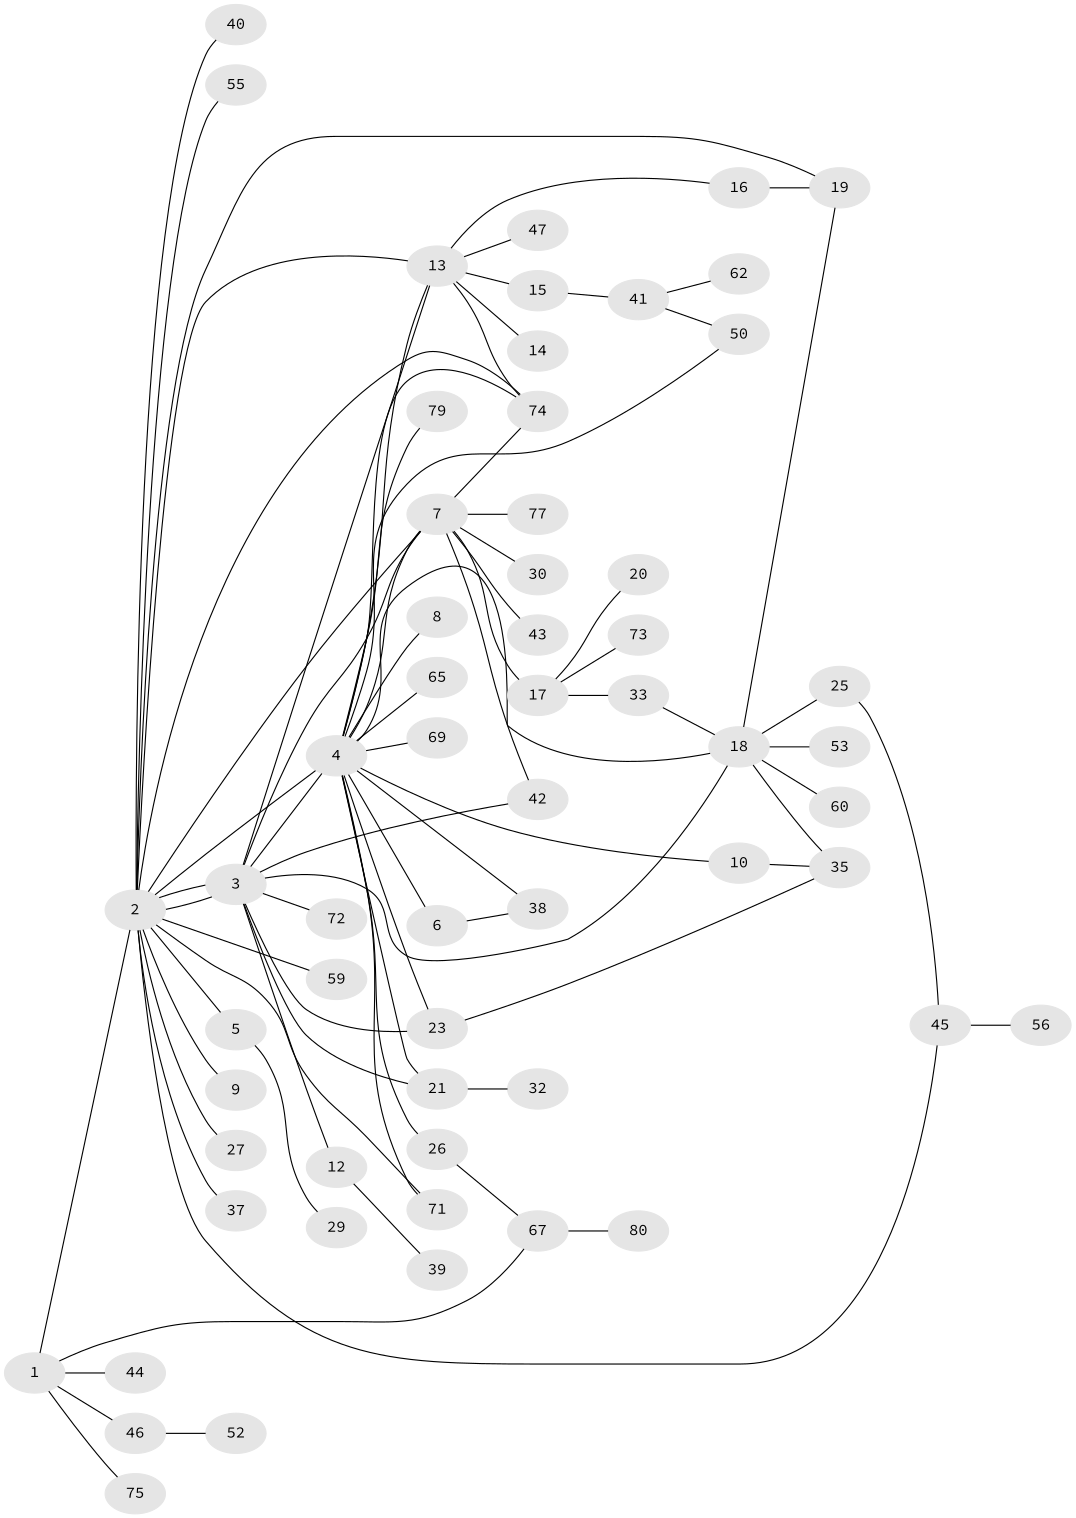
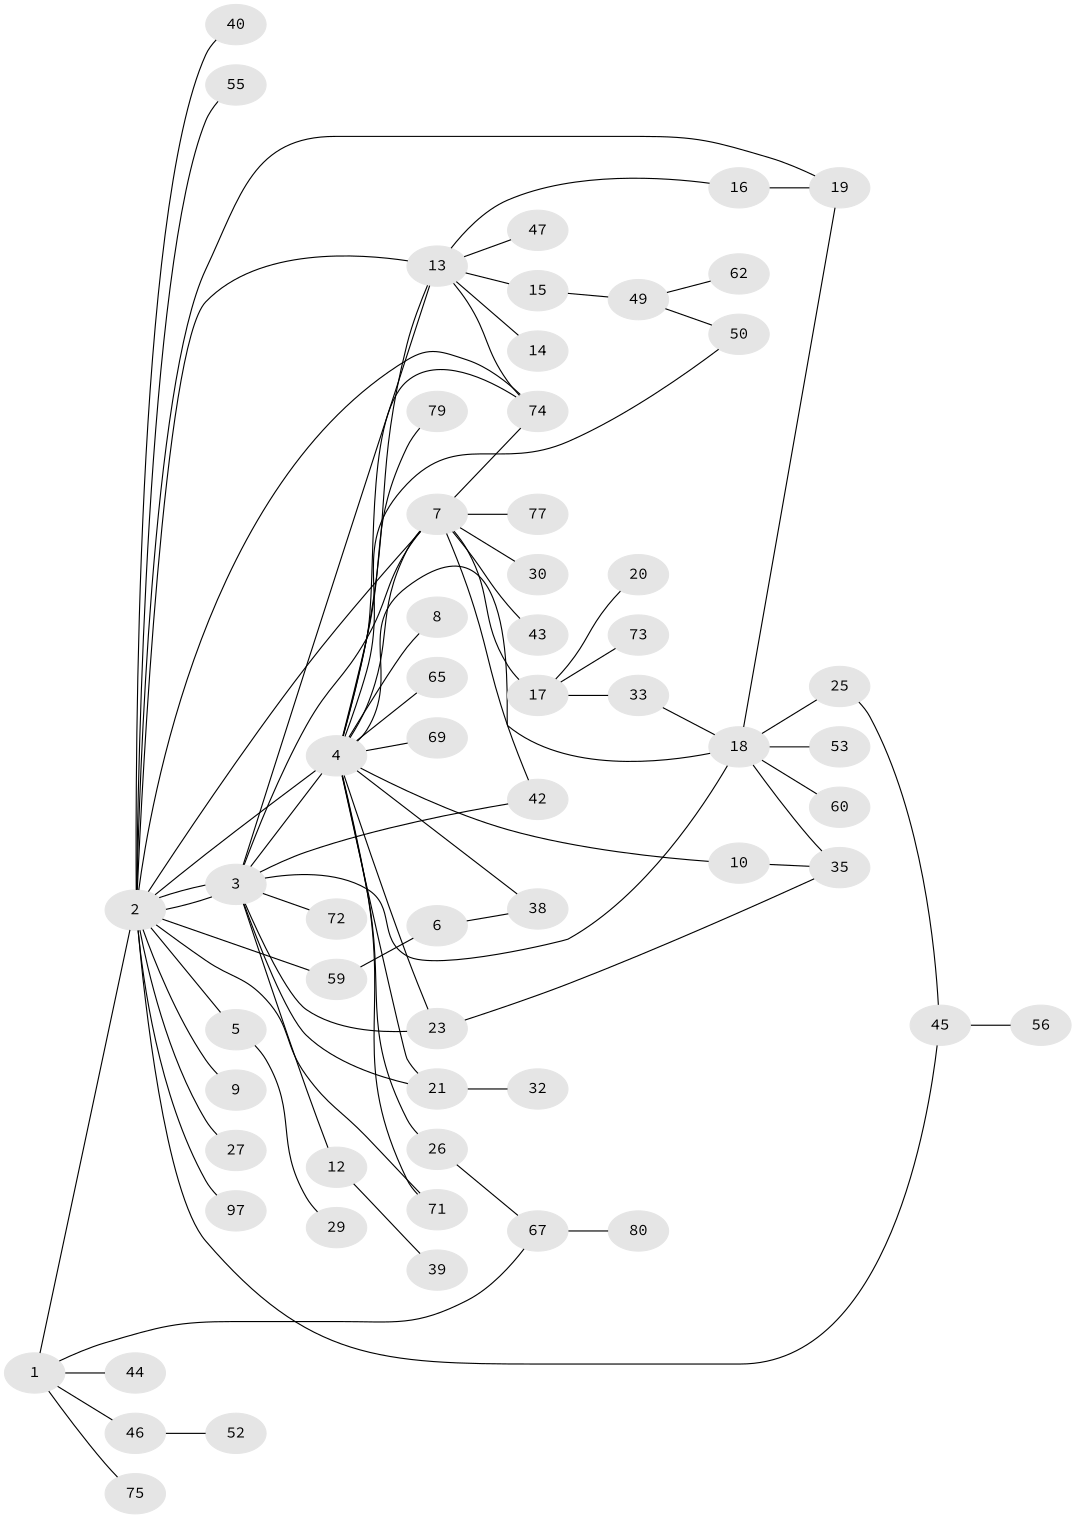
(638, 300) -> (638, 300)
(387, 841) -> (390, 951)
(236, 1211) -> (236, 1211)
